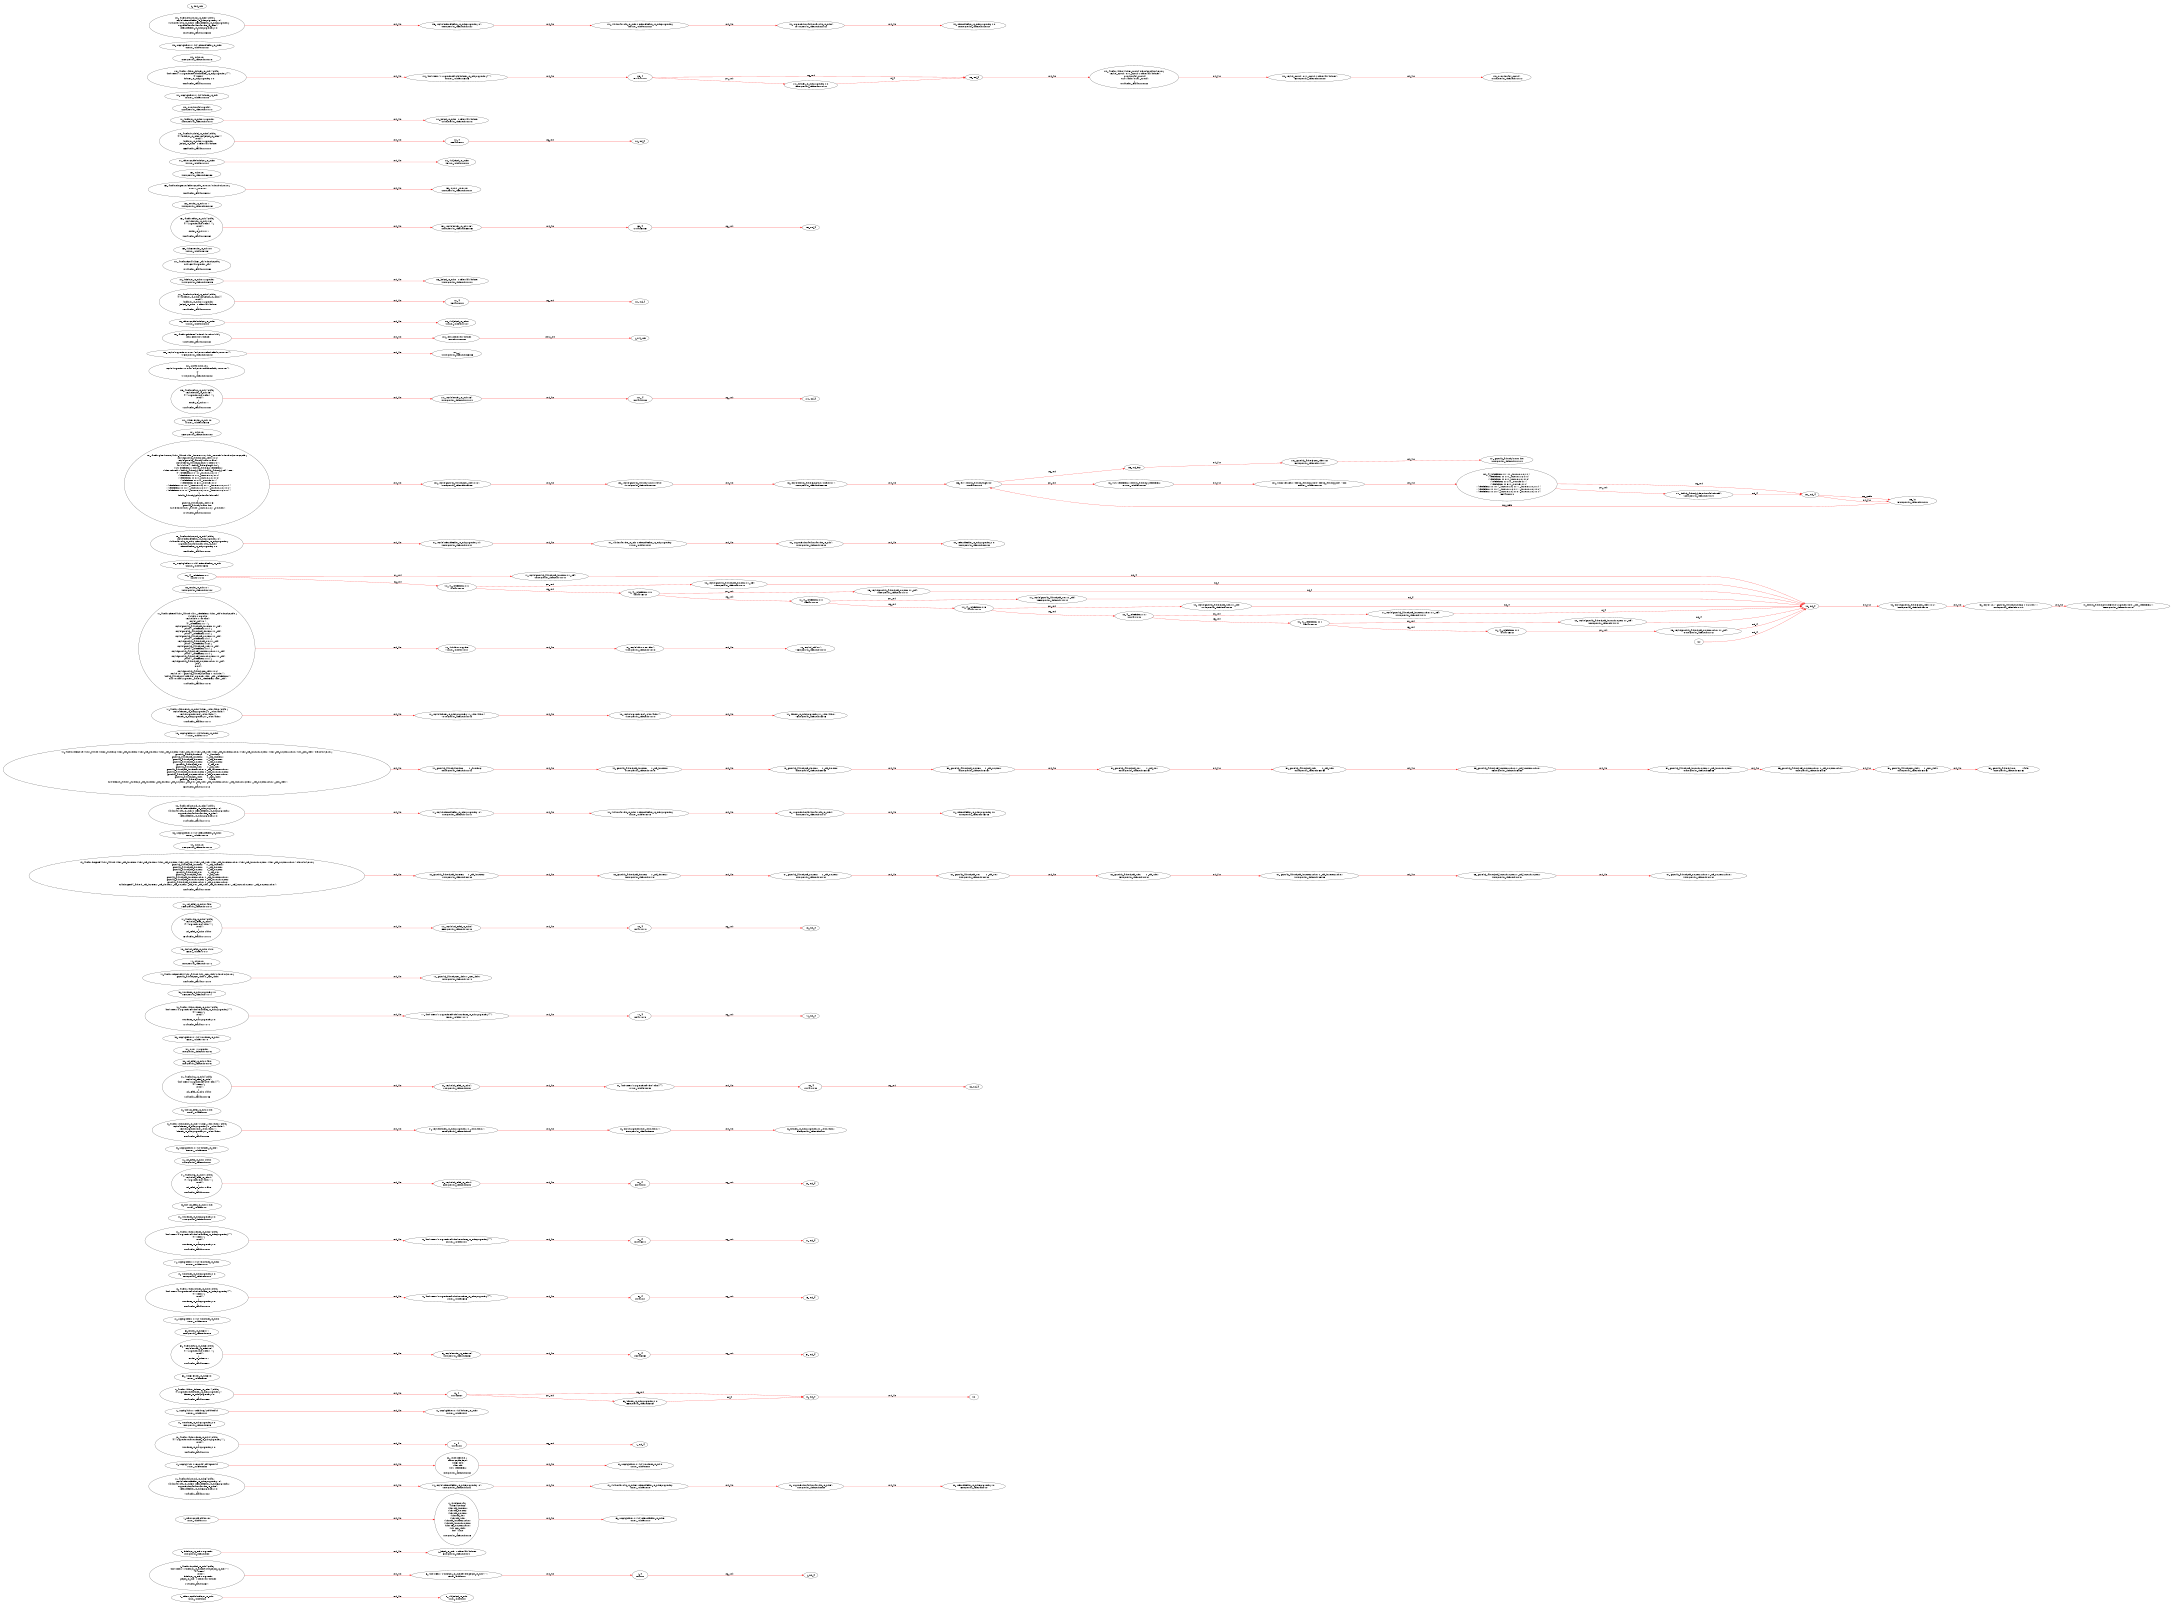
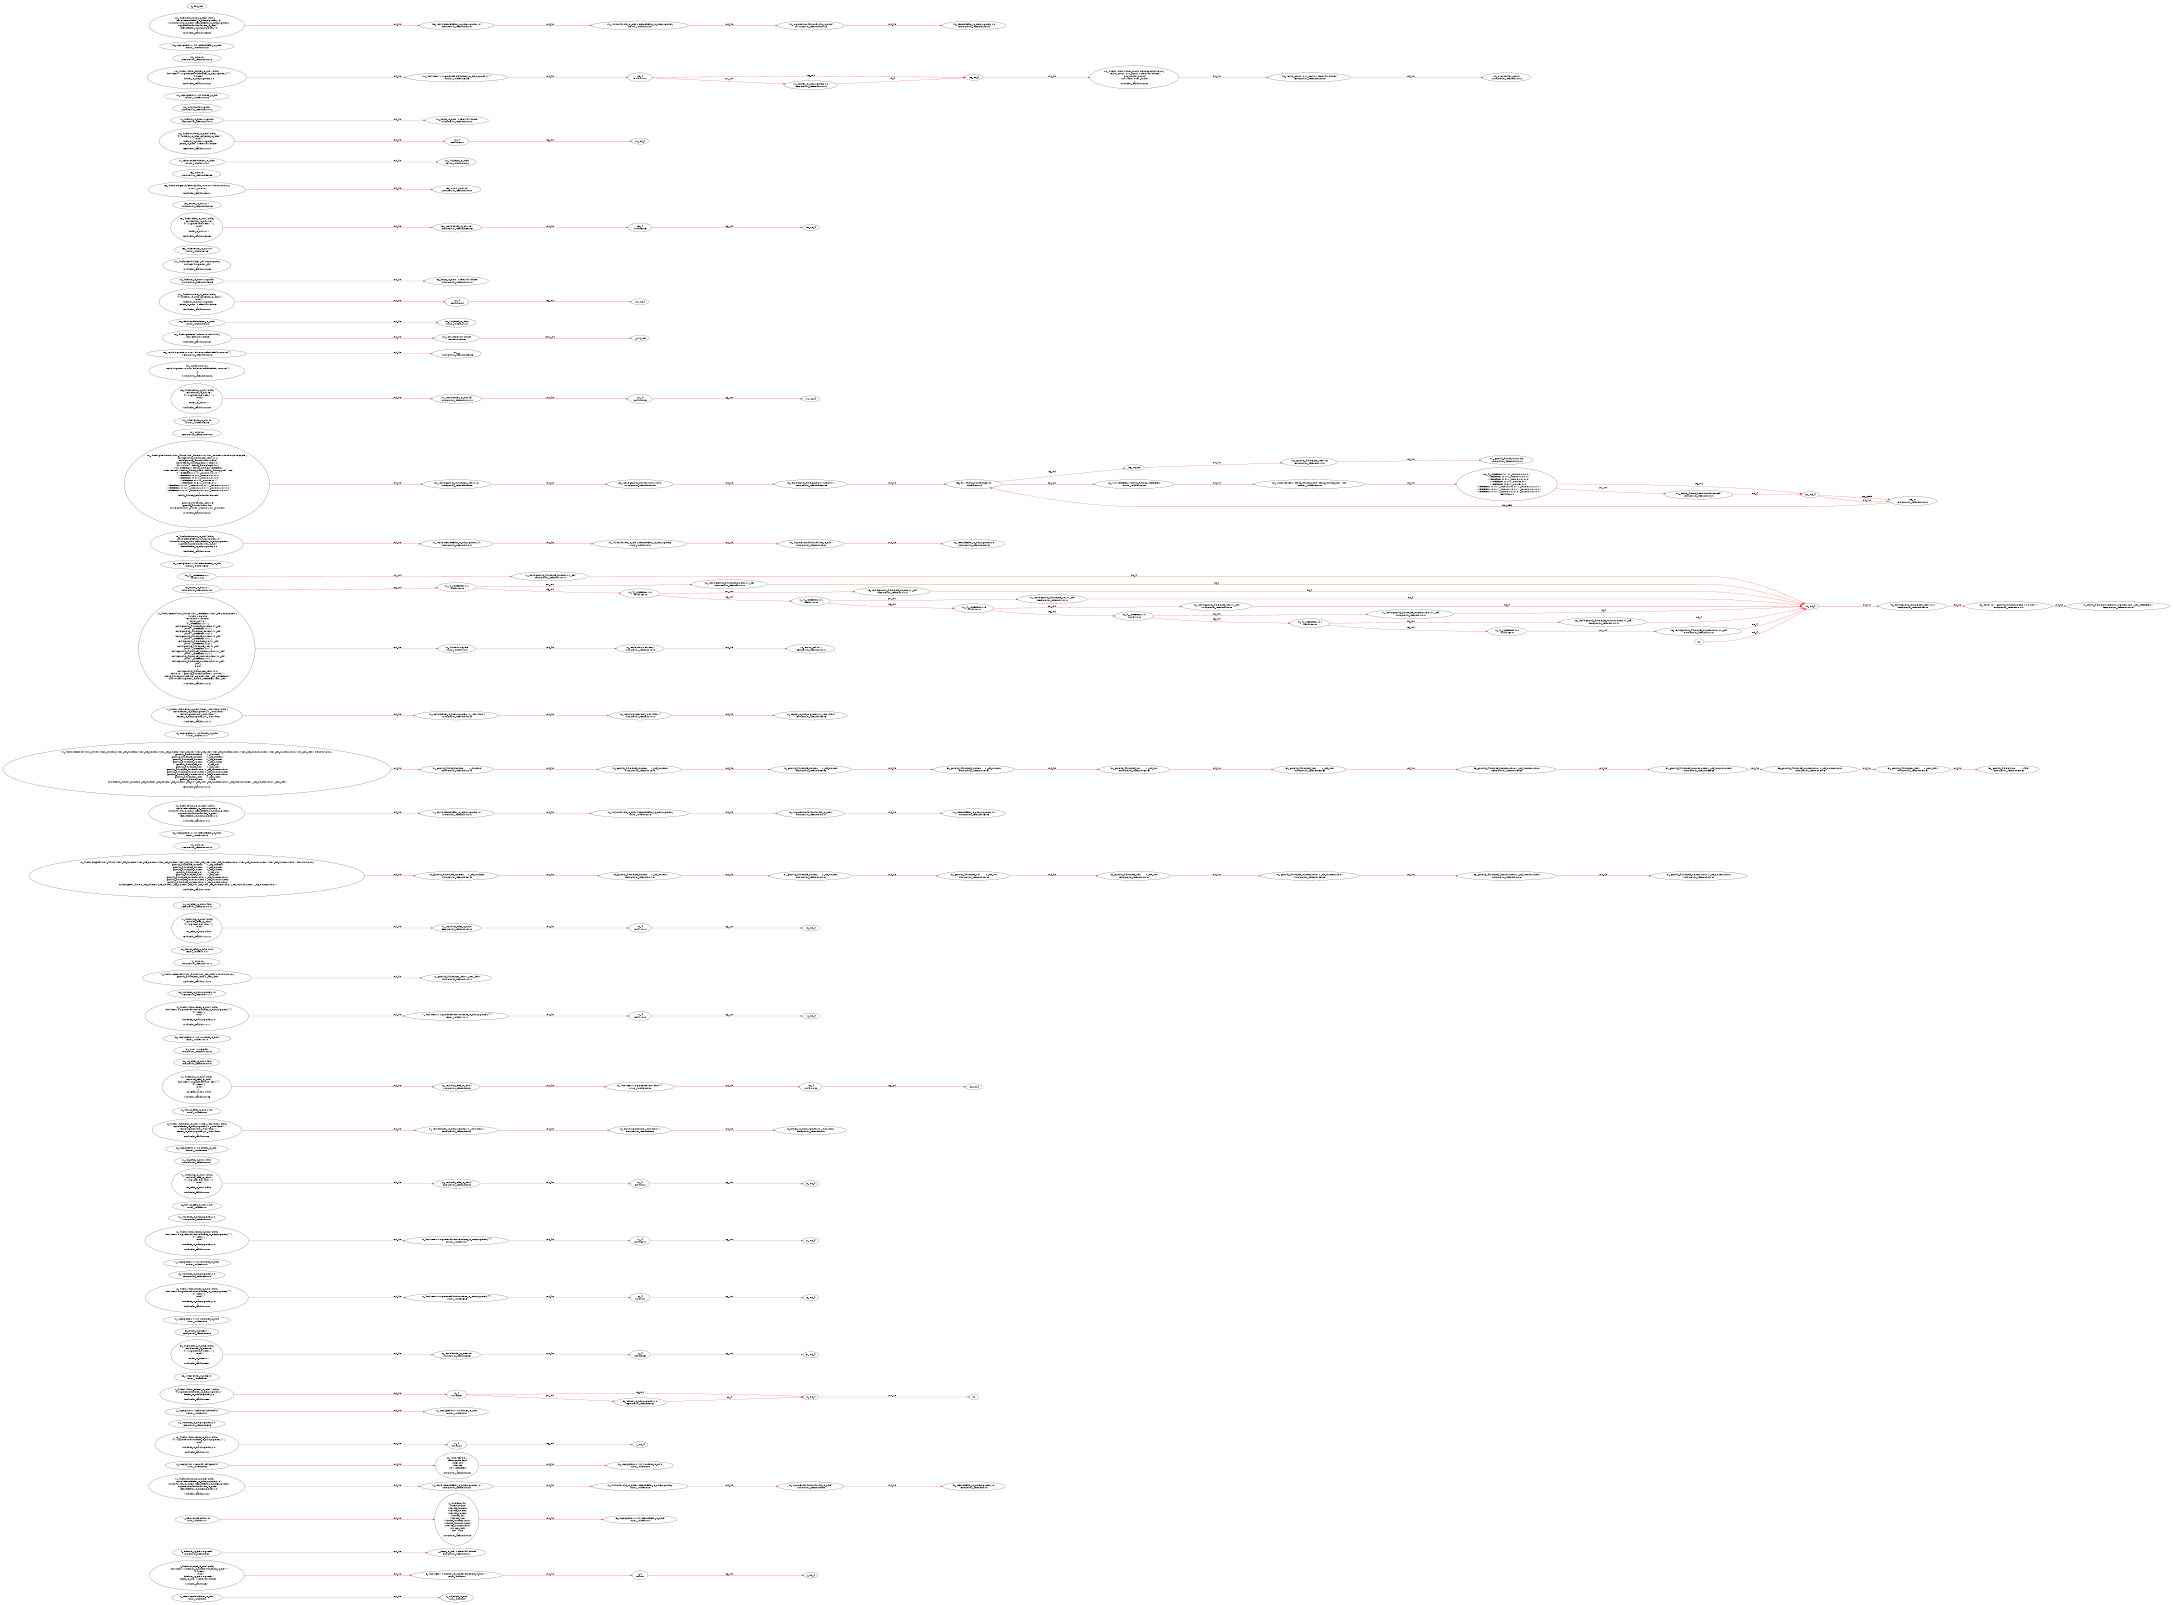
(326, 580) -> (328, 589)
